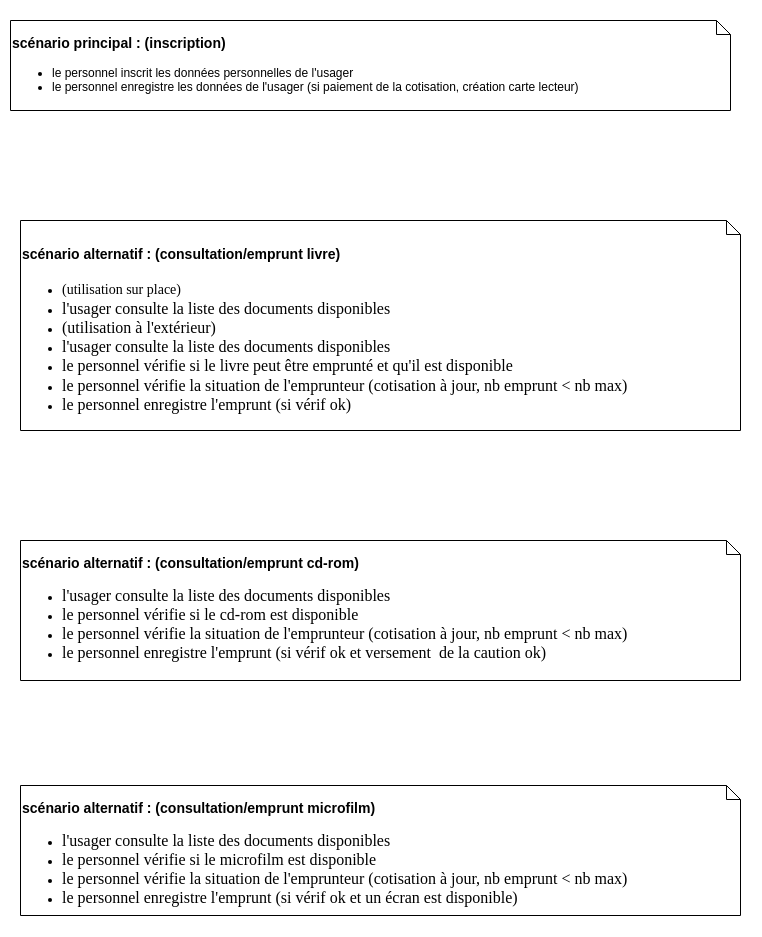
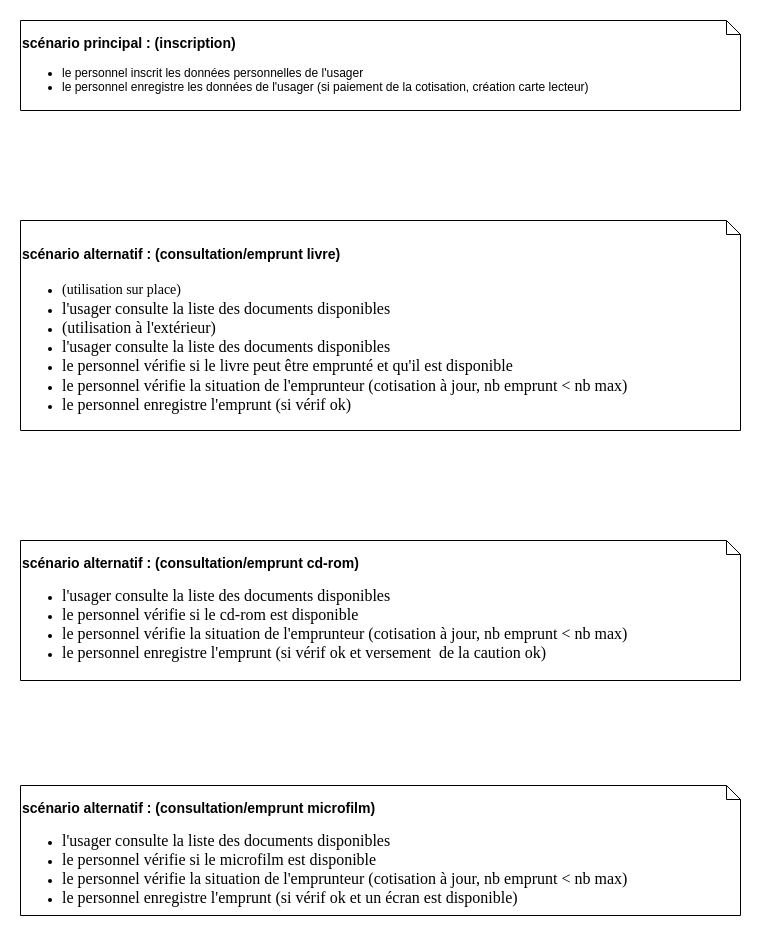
(371, 66) -> (381, 66)
